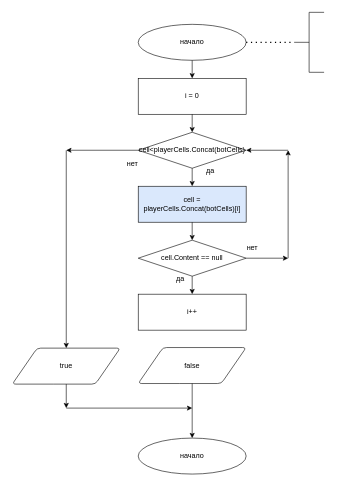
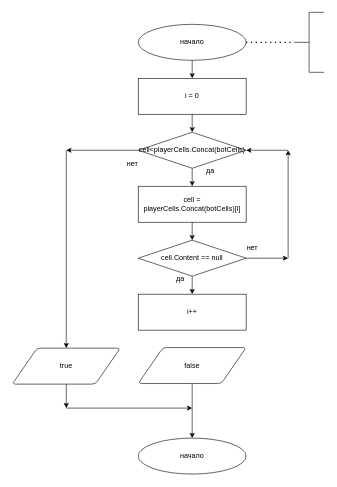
(192, 204) -> (192, 204)
